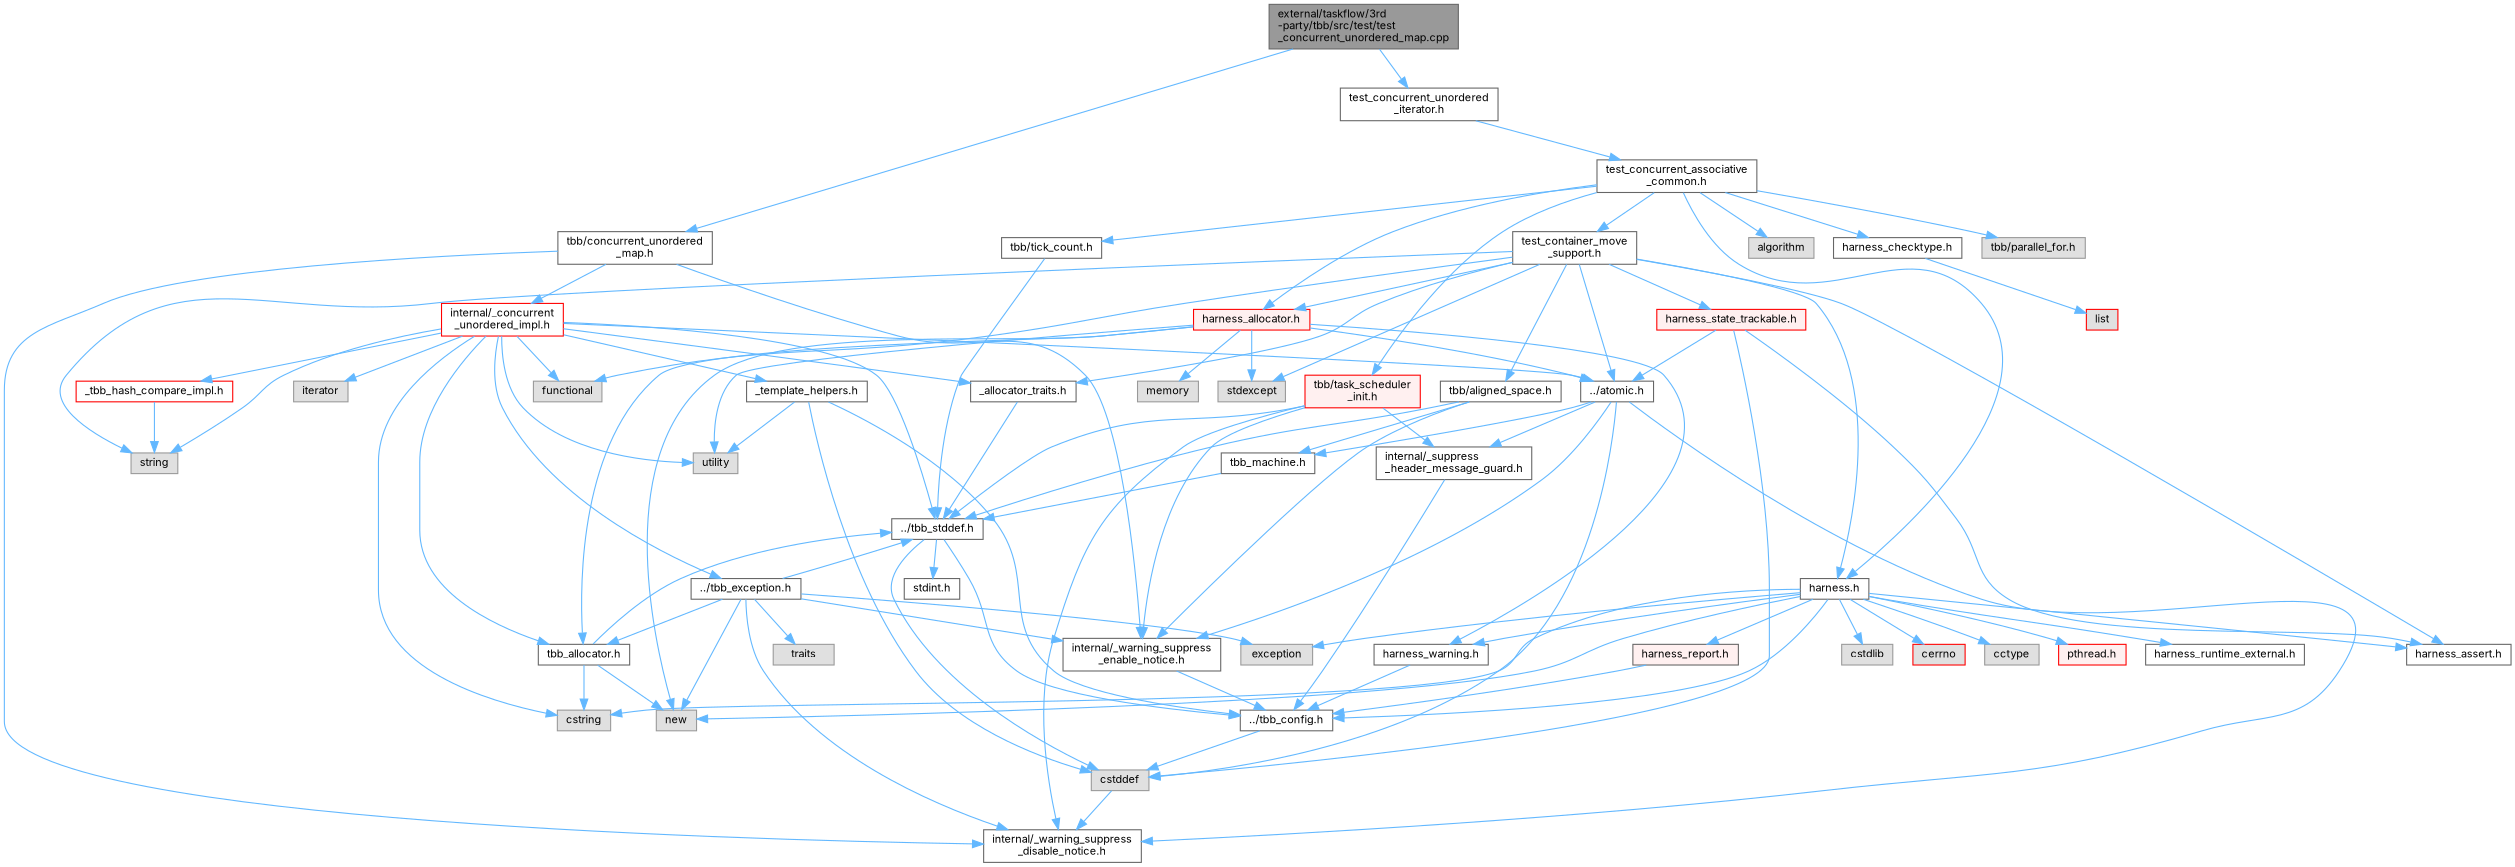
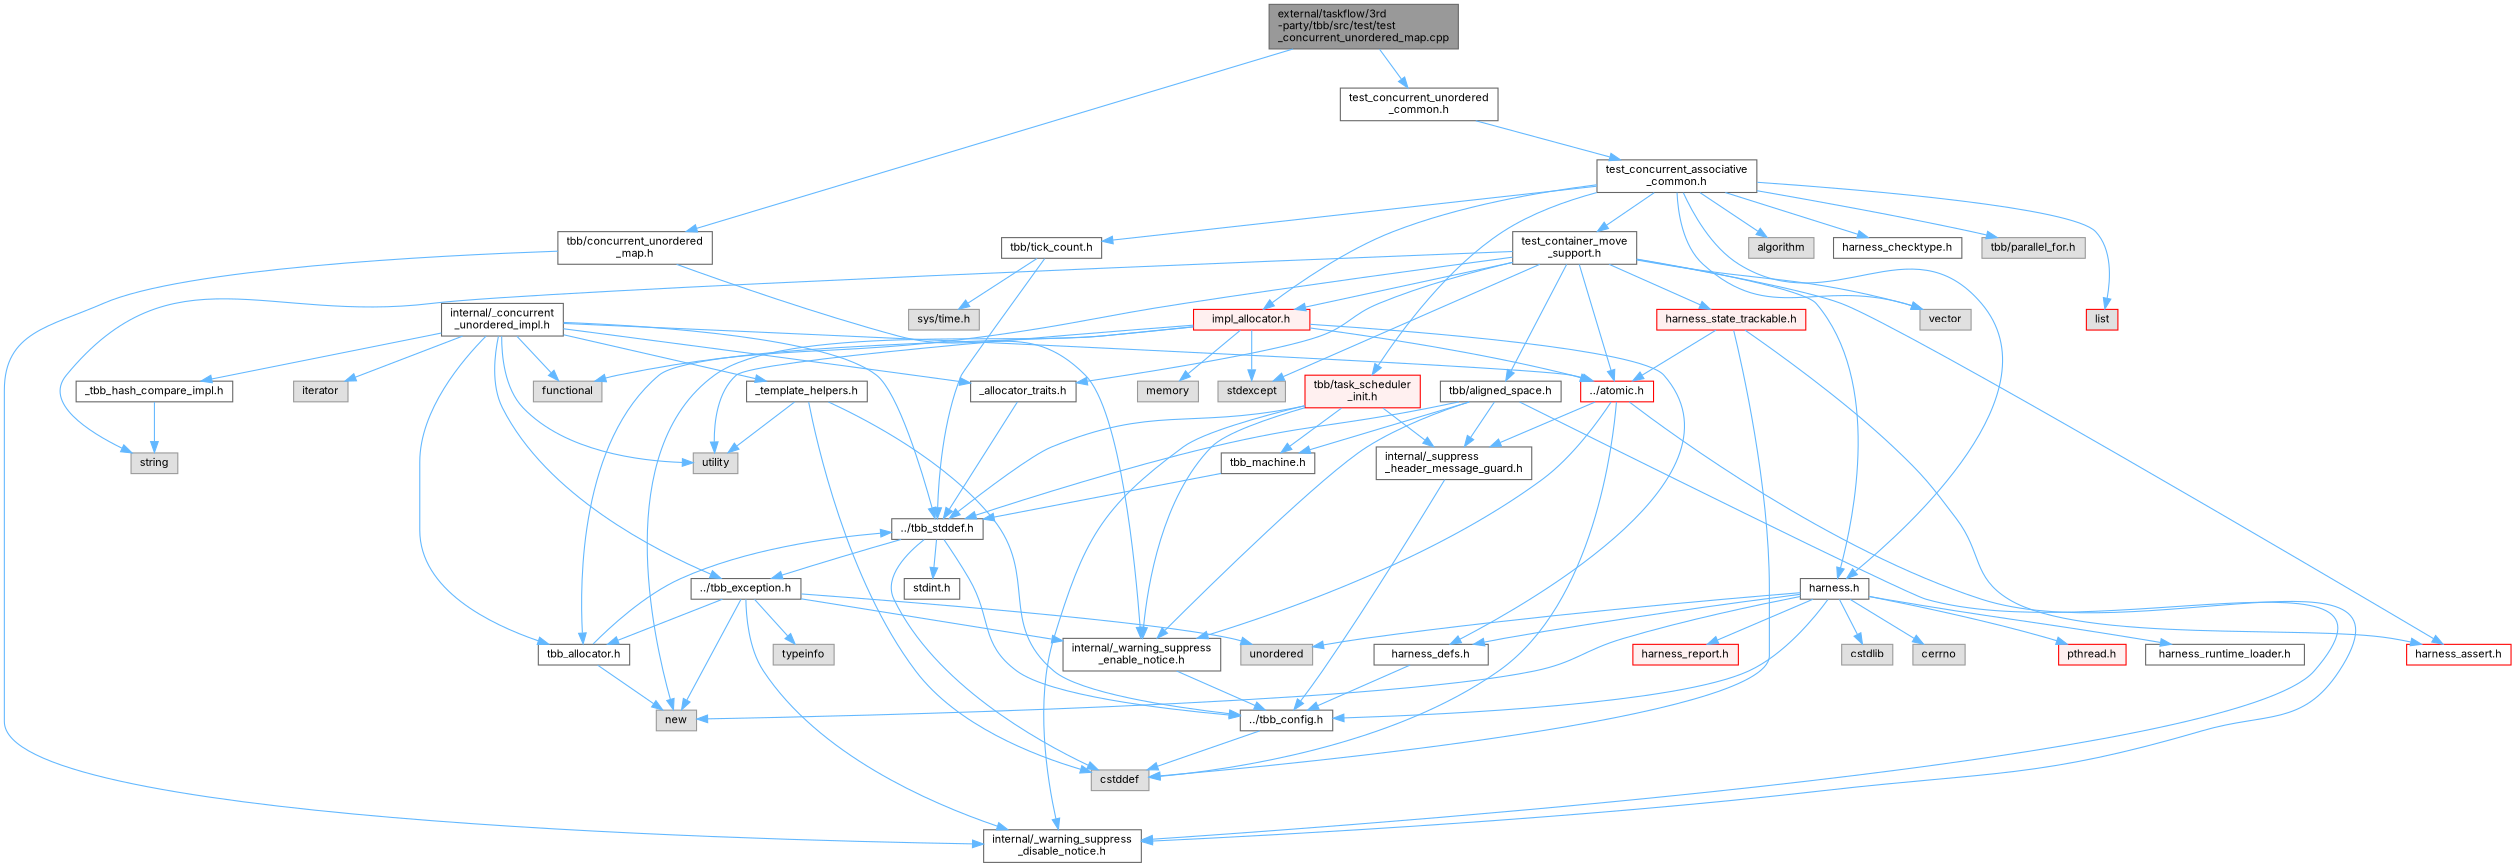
(1419, 104) -> (1419, 104)
(574, 281) -> none
(2001, 284) -> (1963, 201)
(502, 320) -> (502, 320)
none -> (944, 320)
(1252, 320) -> (1252, 320)
none -> (1946, 320)
(295, 370) -> none
(154, 391) -> (154, 391)
(1617, 391) -> (1617, 391)
none -> (1483, 420)
(1459, 430) -> (1304, 436)
(842, 561) -> (841, 557)
(2132, 620) -> none
(804, 655) -> (804, 655)
(1277, 655) -> (1277, 655)
(1431, 655) -> (1431, 655)
(1686, 655) -> (1686, 655)
(1939, 655) -> (1939, 655)
(2012, 655) -> none
(2225, 655) -> (2225, 655)
(2459, 655) -> (2459, 655)
(1495, 691) -> none
(584, 720) -> none
(1098, 806) -> (2196, 717)
